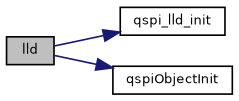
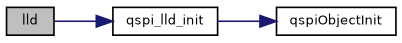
(75, 60) -> (239, 21)
